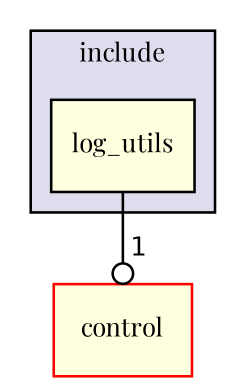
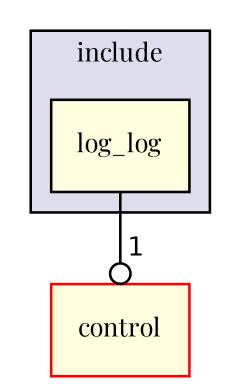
(123, 146) -> (120, 146)
